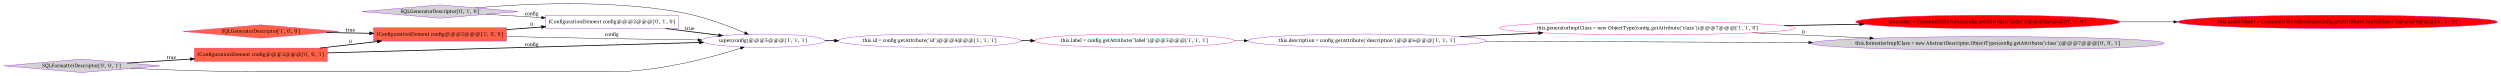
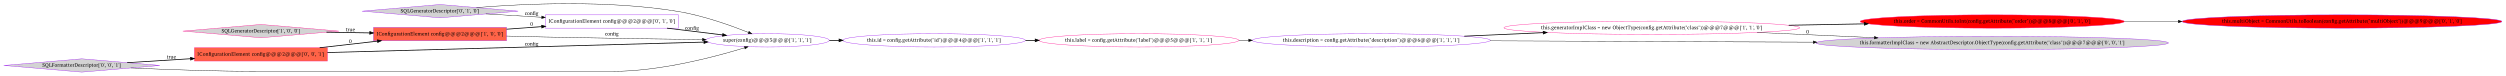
(690, 29) -> (692, 28)
(261, 31) -> (261, 31)
